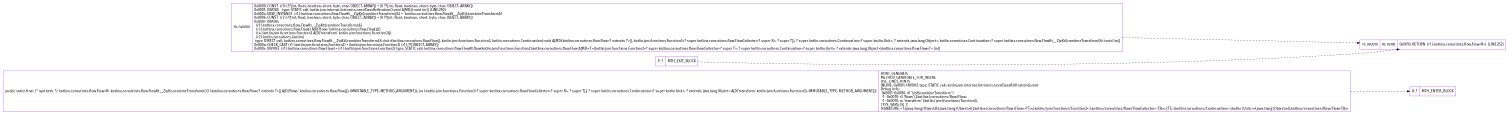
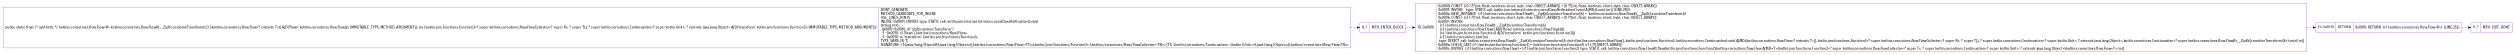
none -> (1409, 28)
(682, 61) -> (2497, 27)
(1048, 64) -> (2465, 28)
